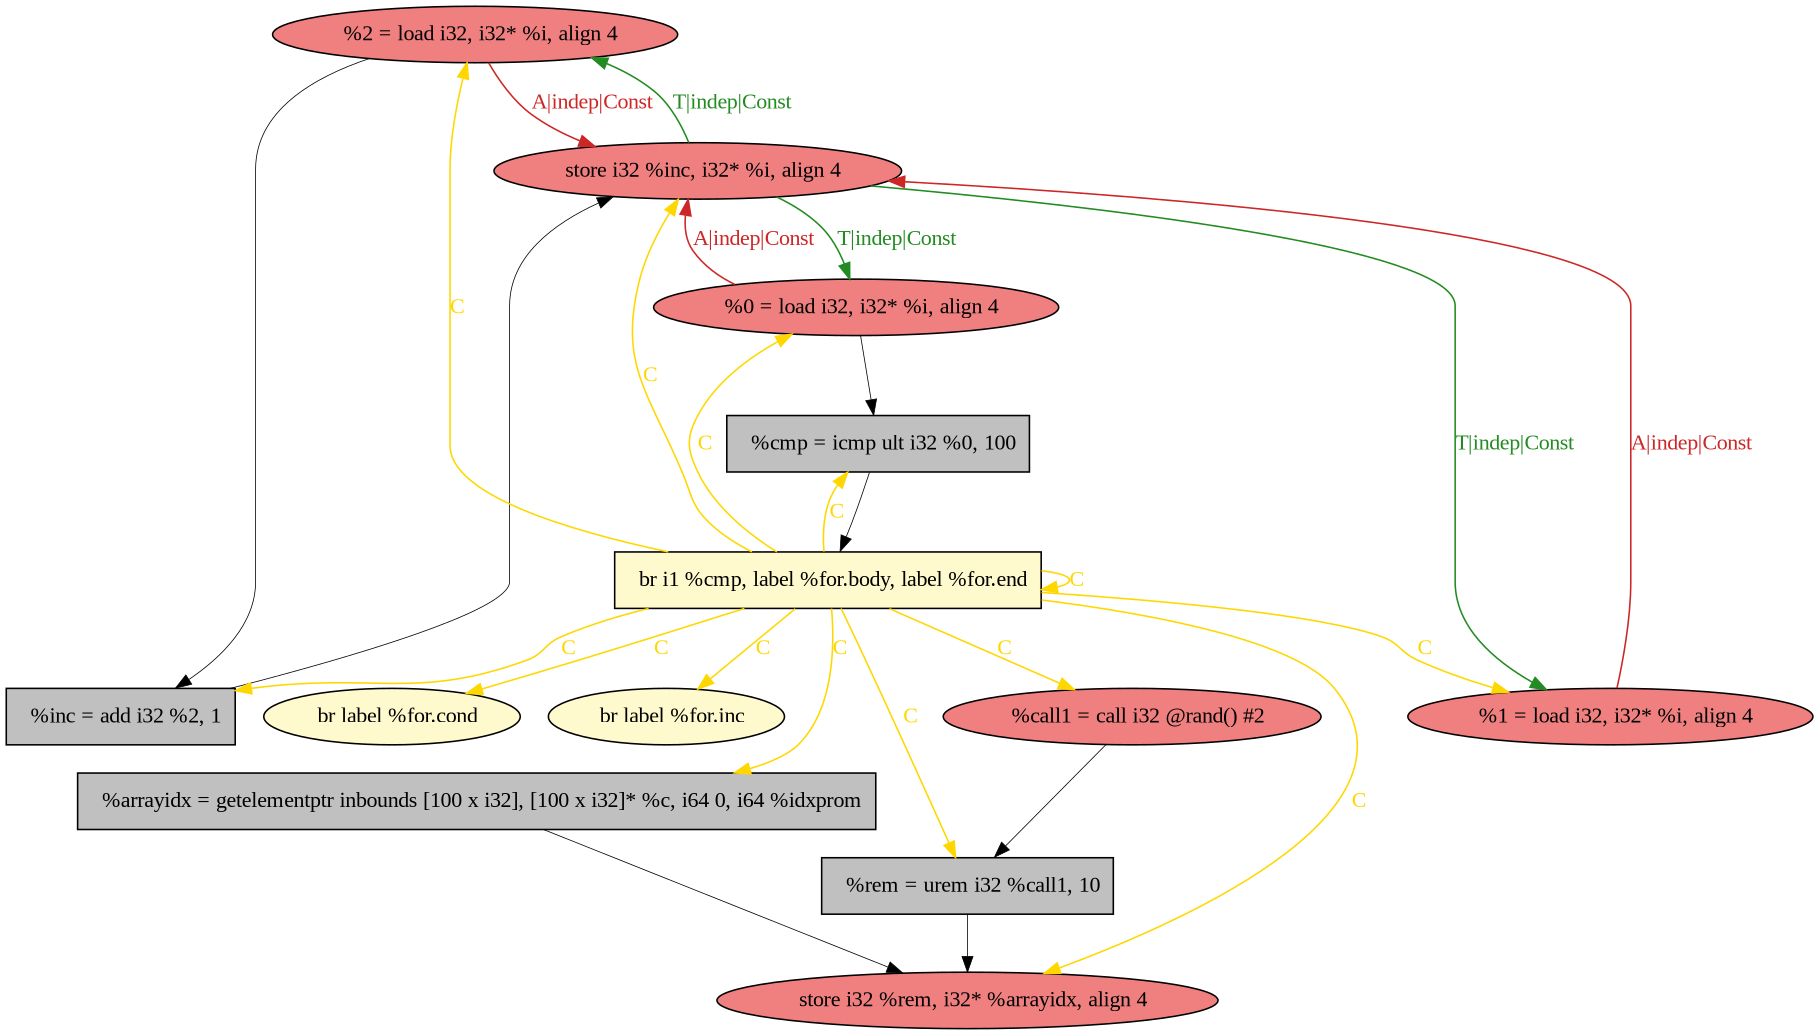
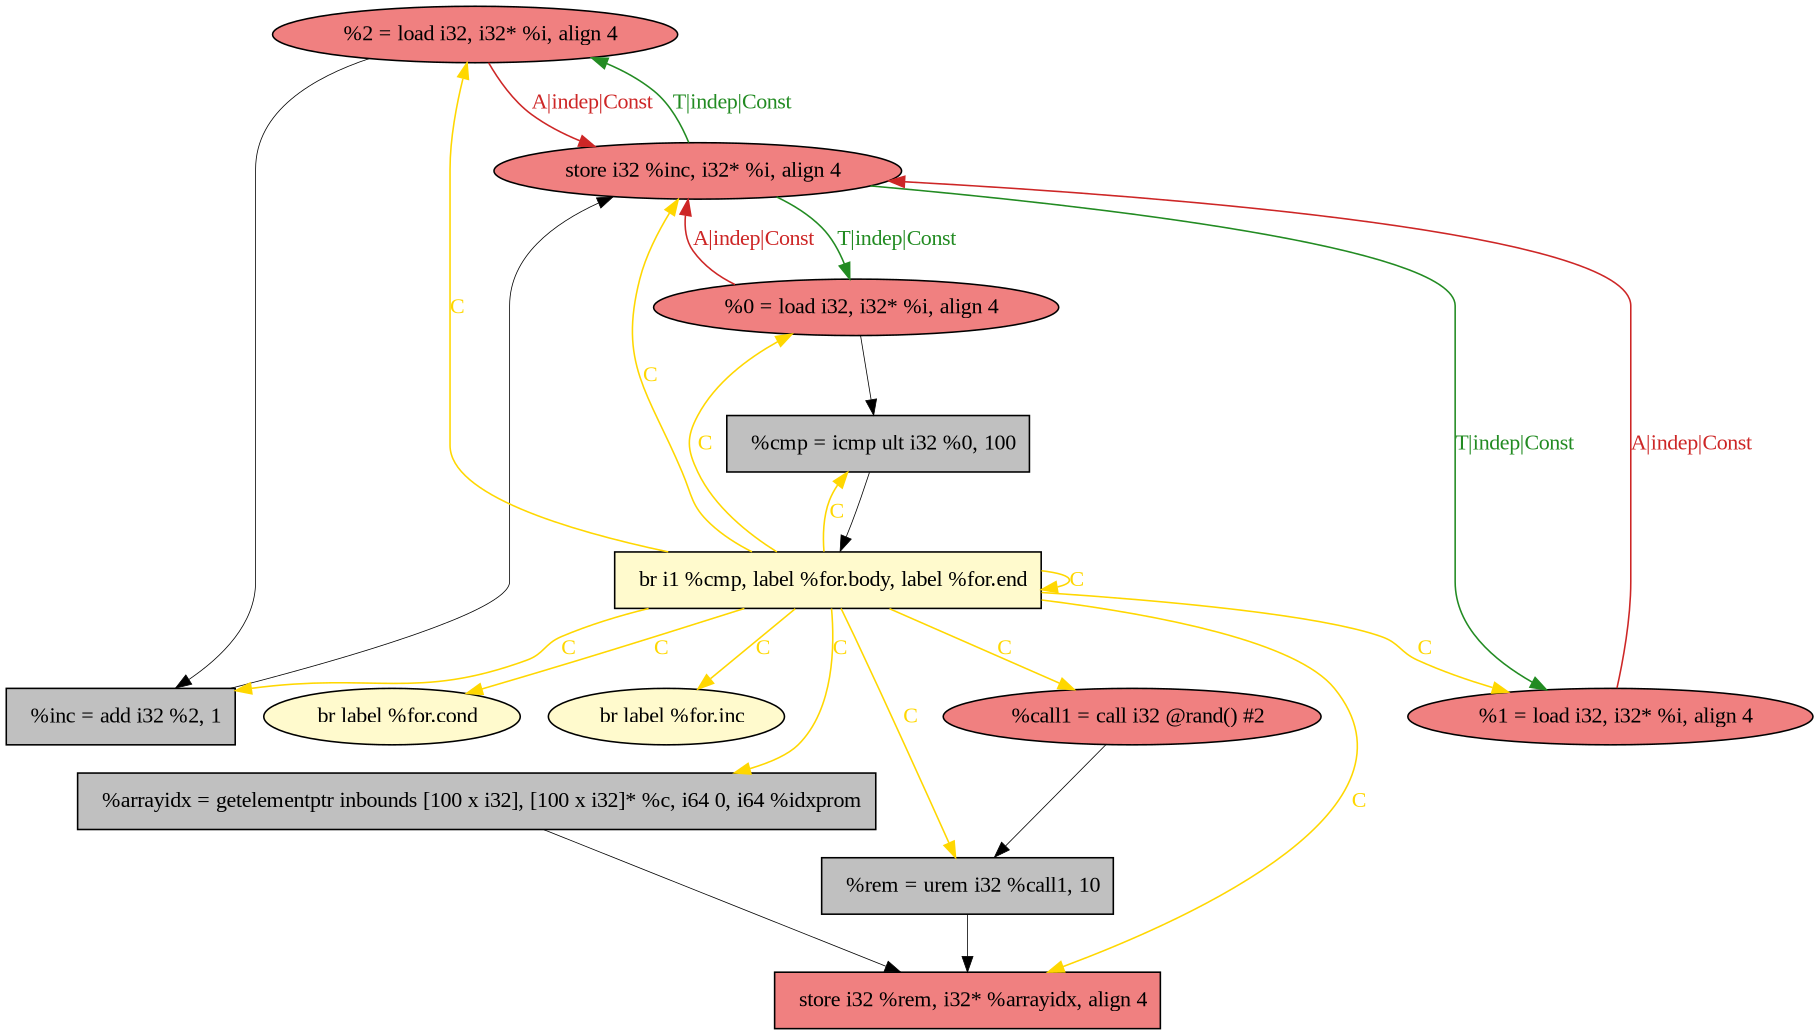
(967, 1000) -> (967, 1000)
